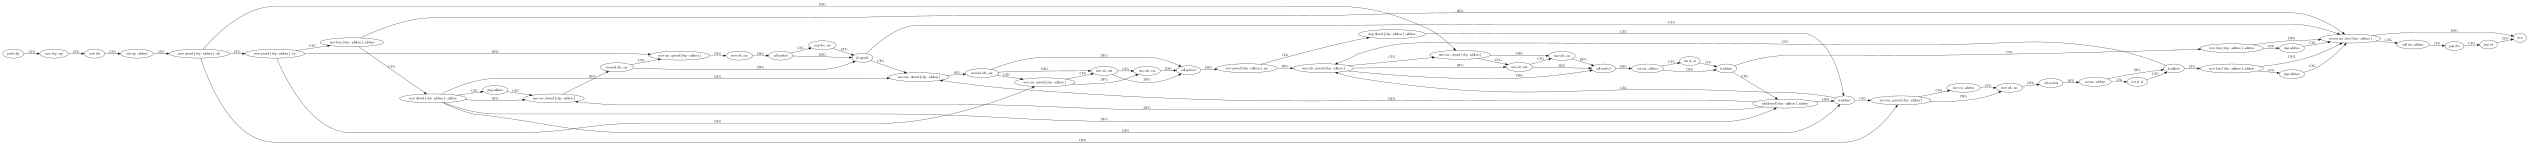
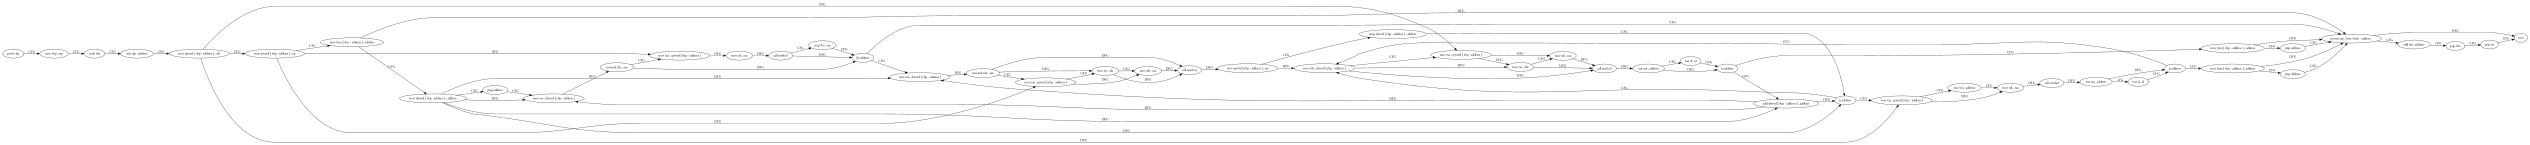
(862, 58) -> (863, 58)
